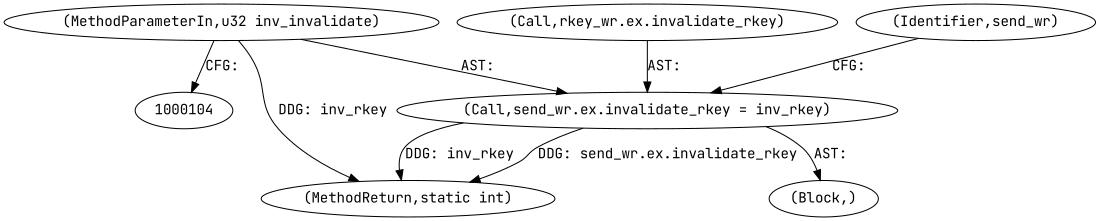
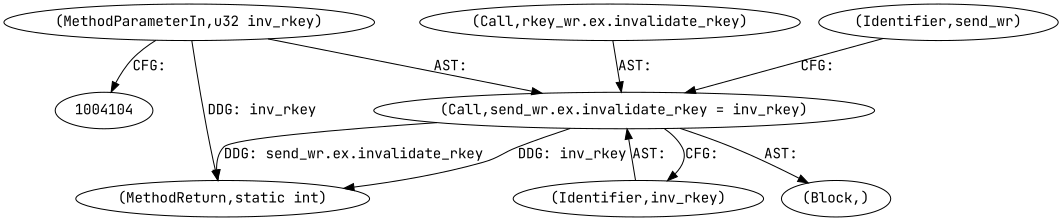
(222, 22) -> (189, 22)
(184, 111) -> (104, 111)
none -> (638, 199)
